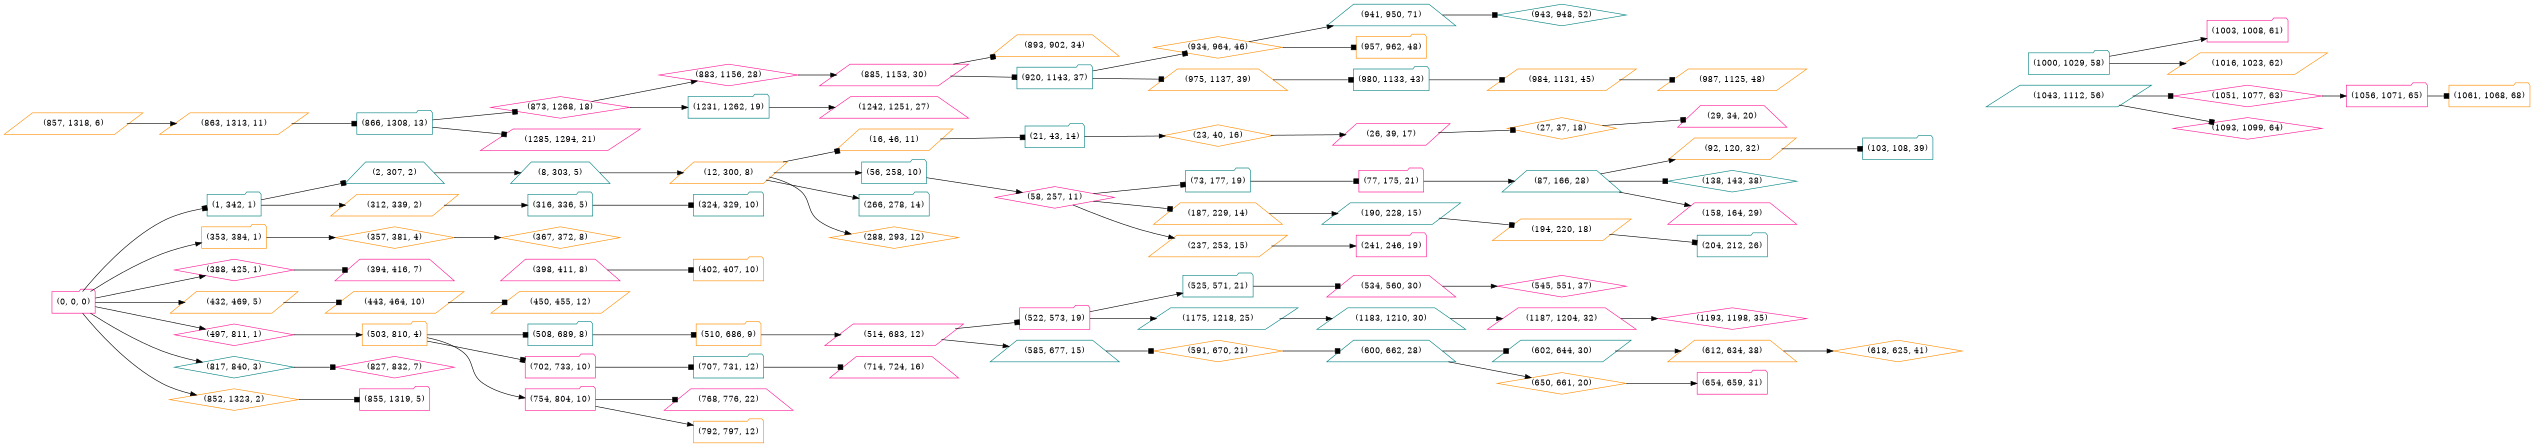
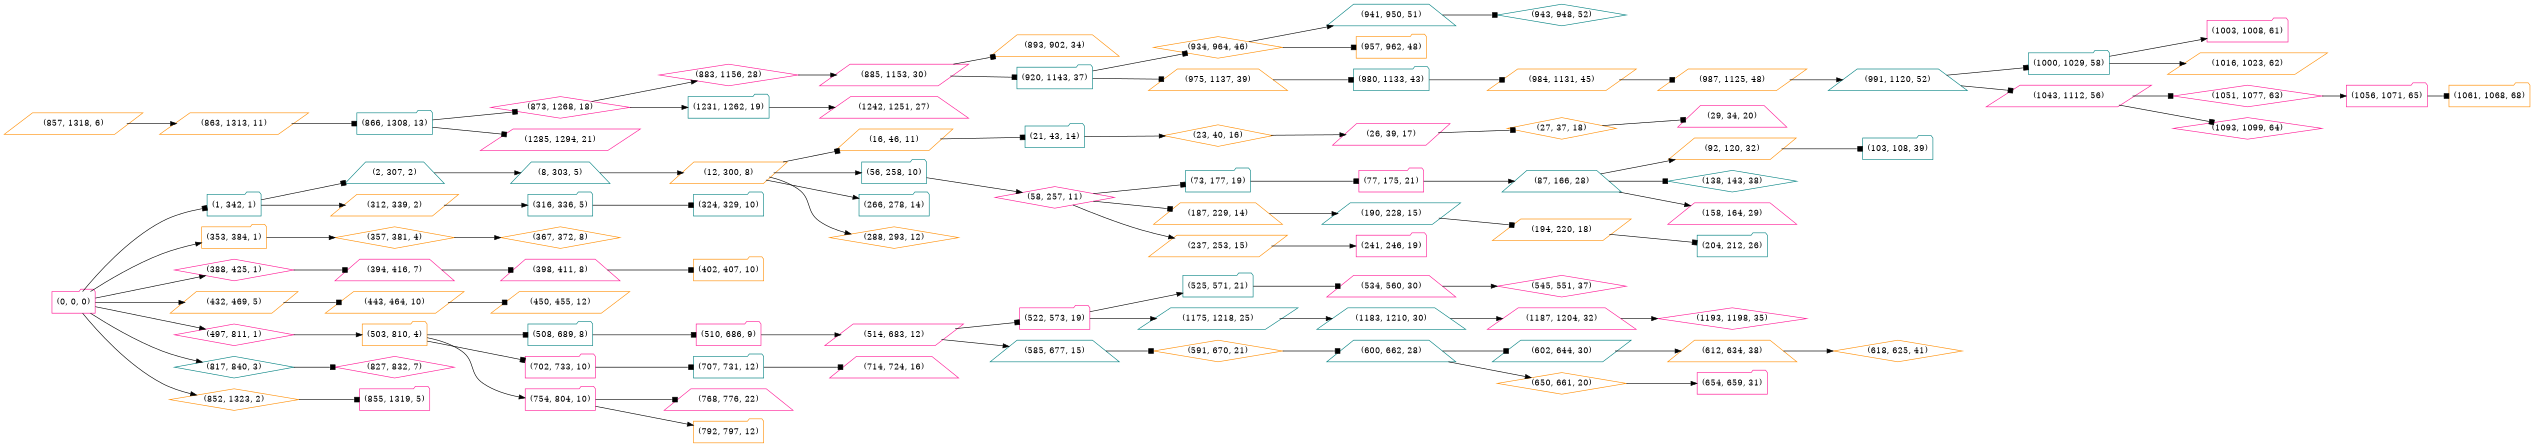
(1391, 15) -> (1391, 15)
none -> (1898, 80)
(2069, 96) -> (2069, 96)
none -> (474, 270)
(729, 335) -> (729, 335)
